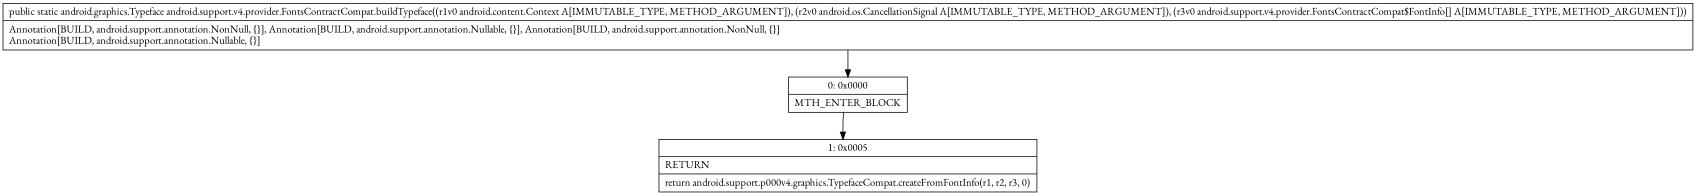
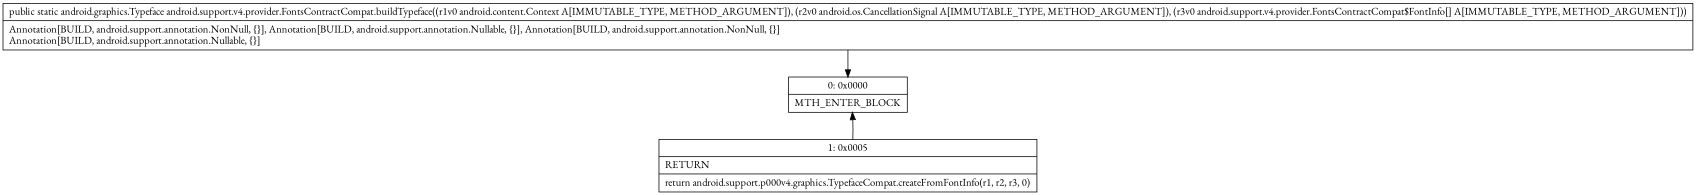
(843, 122) -> (853, 130)
